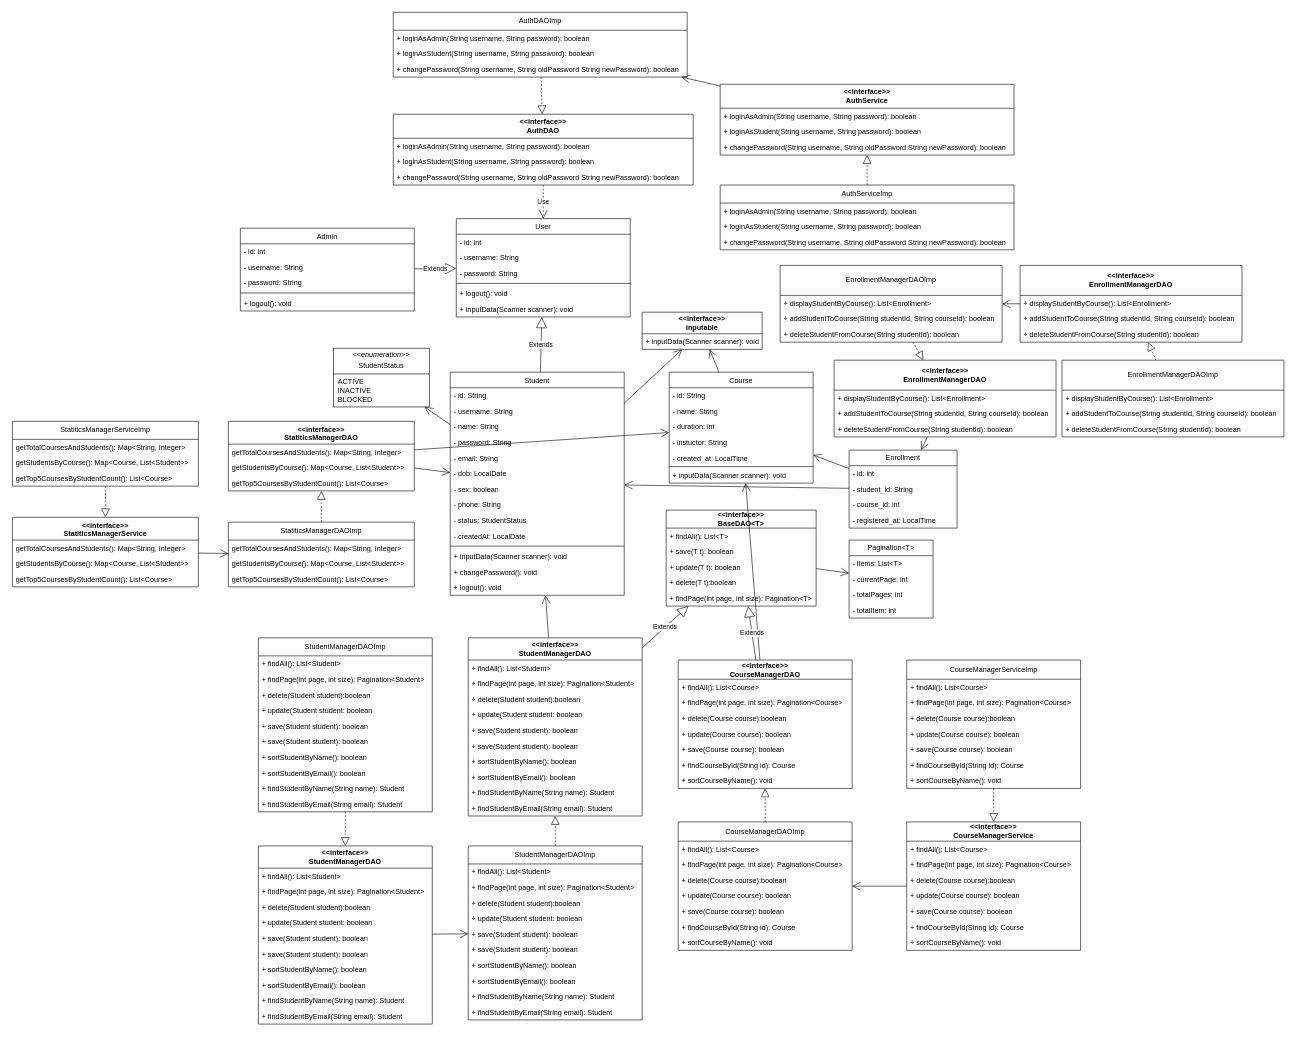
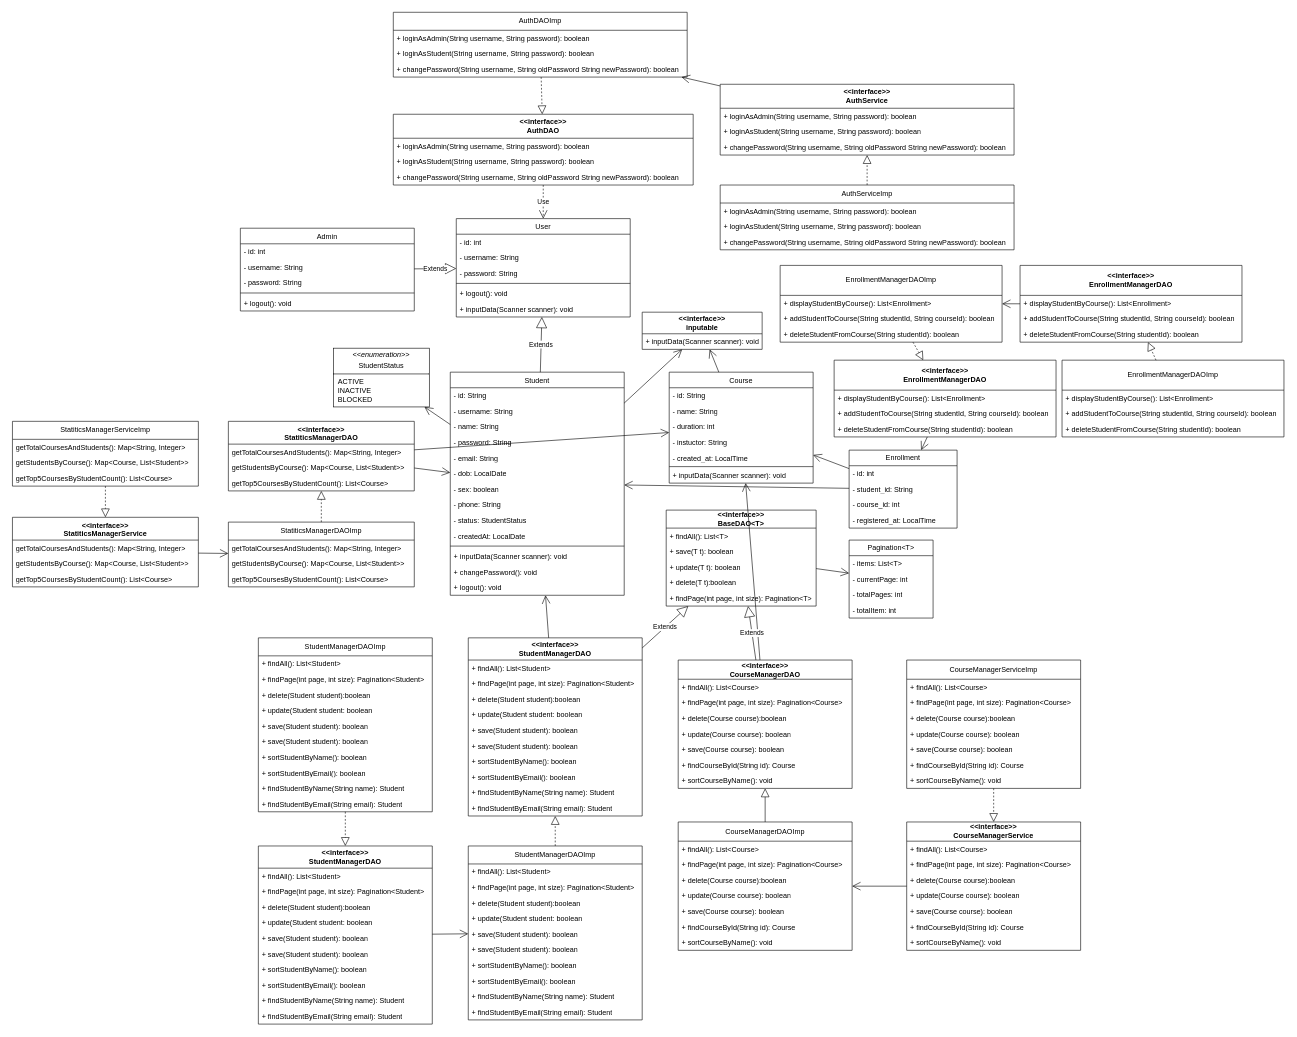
(765, 809) -> (765, 809)
